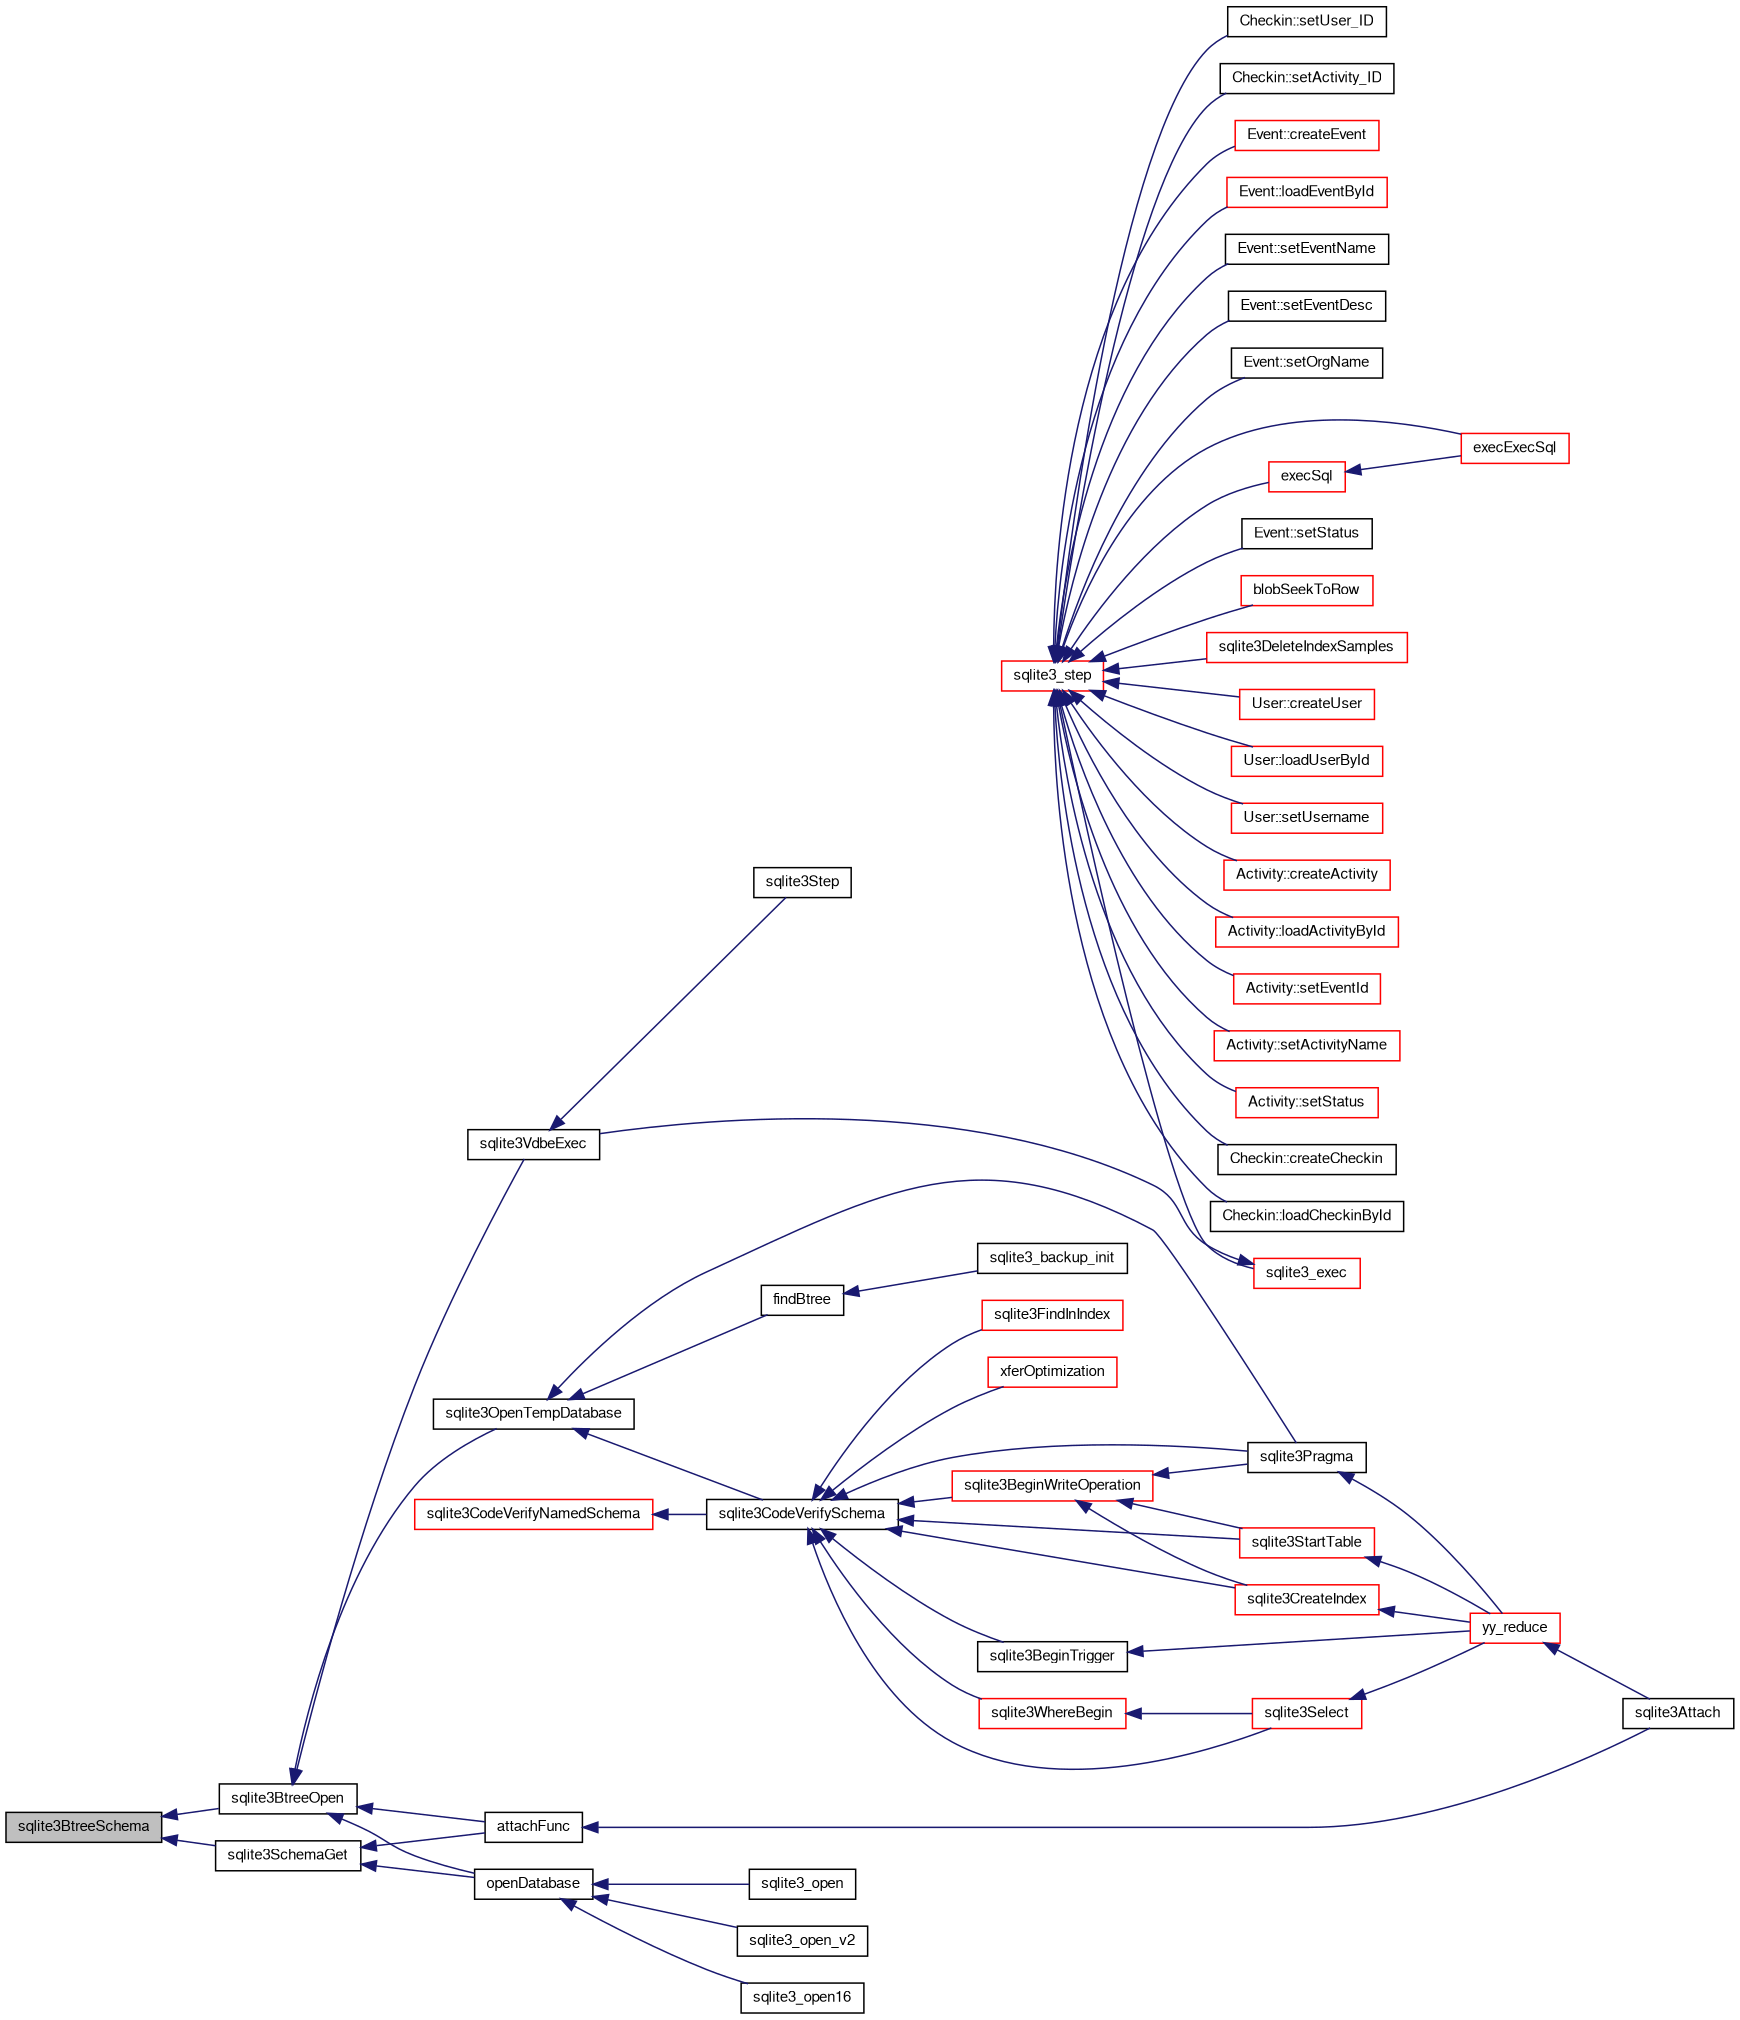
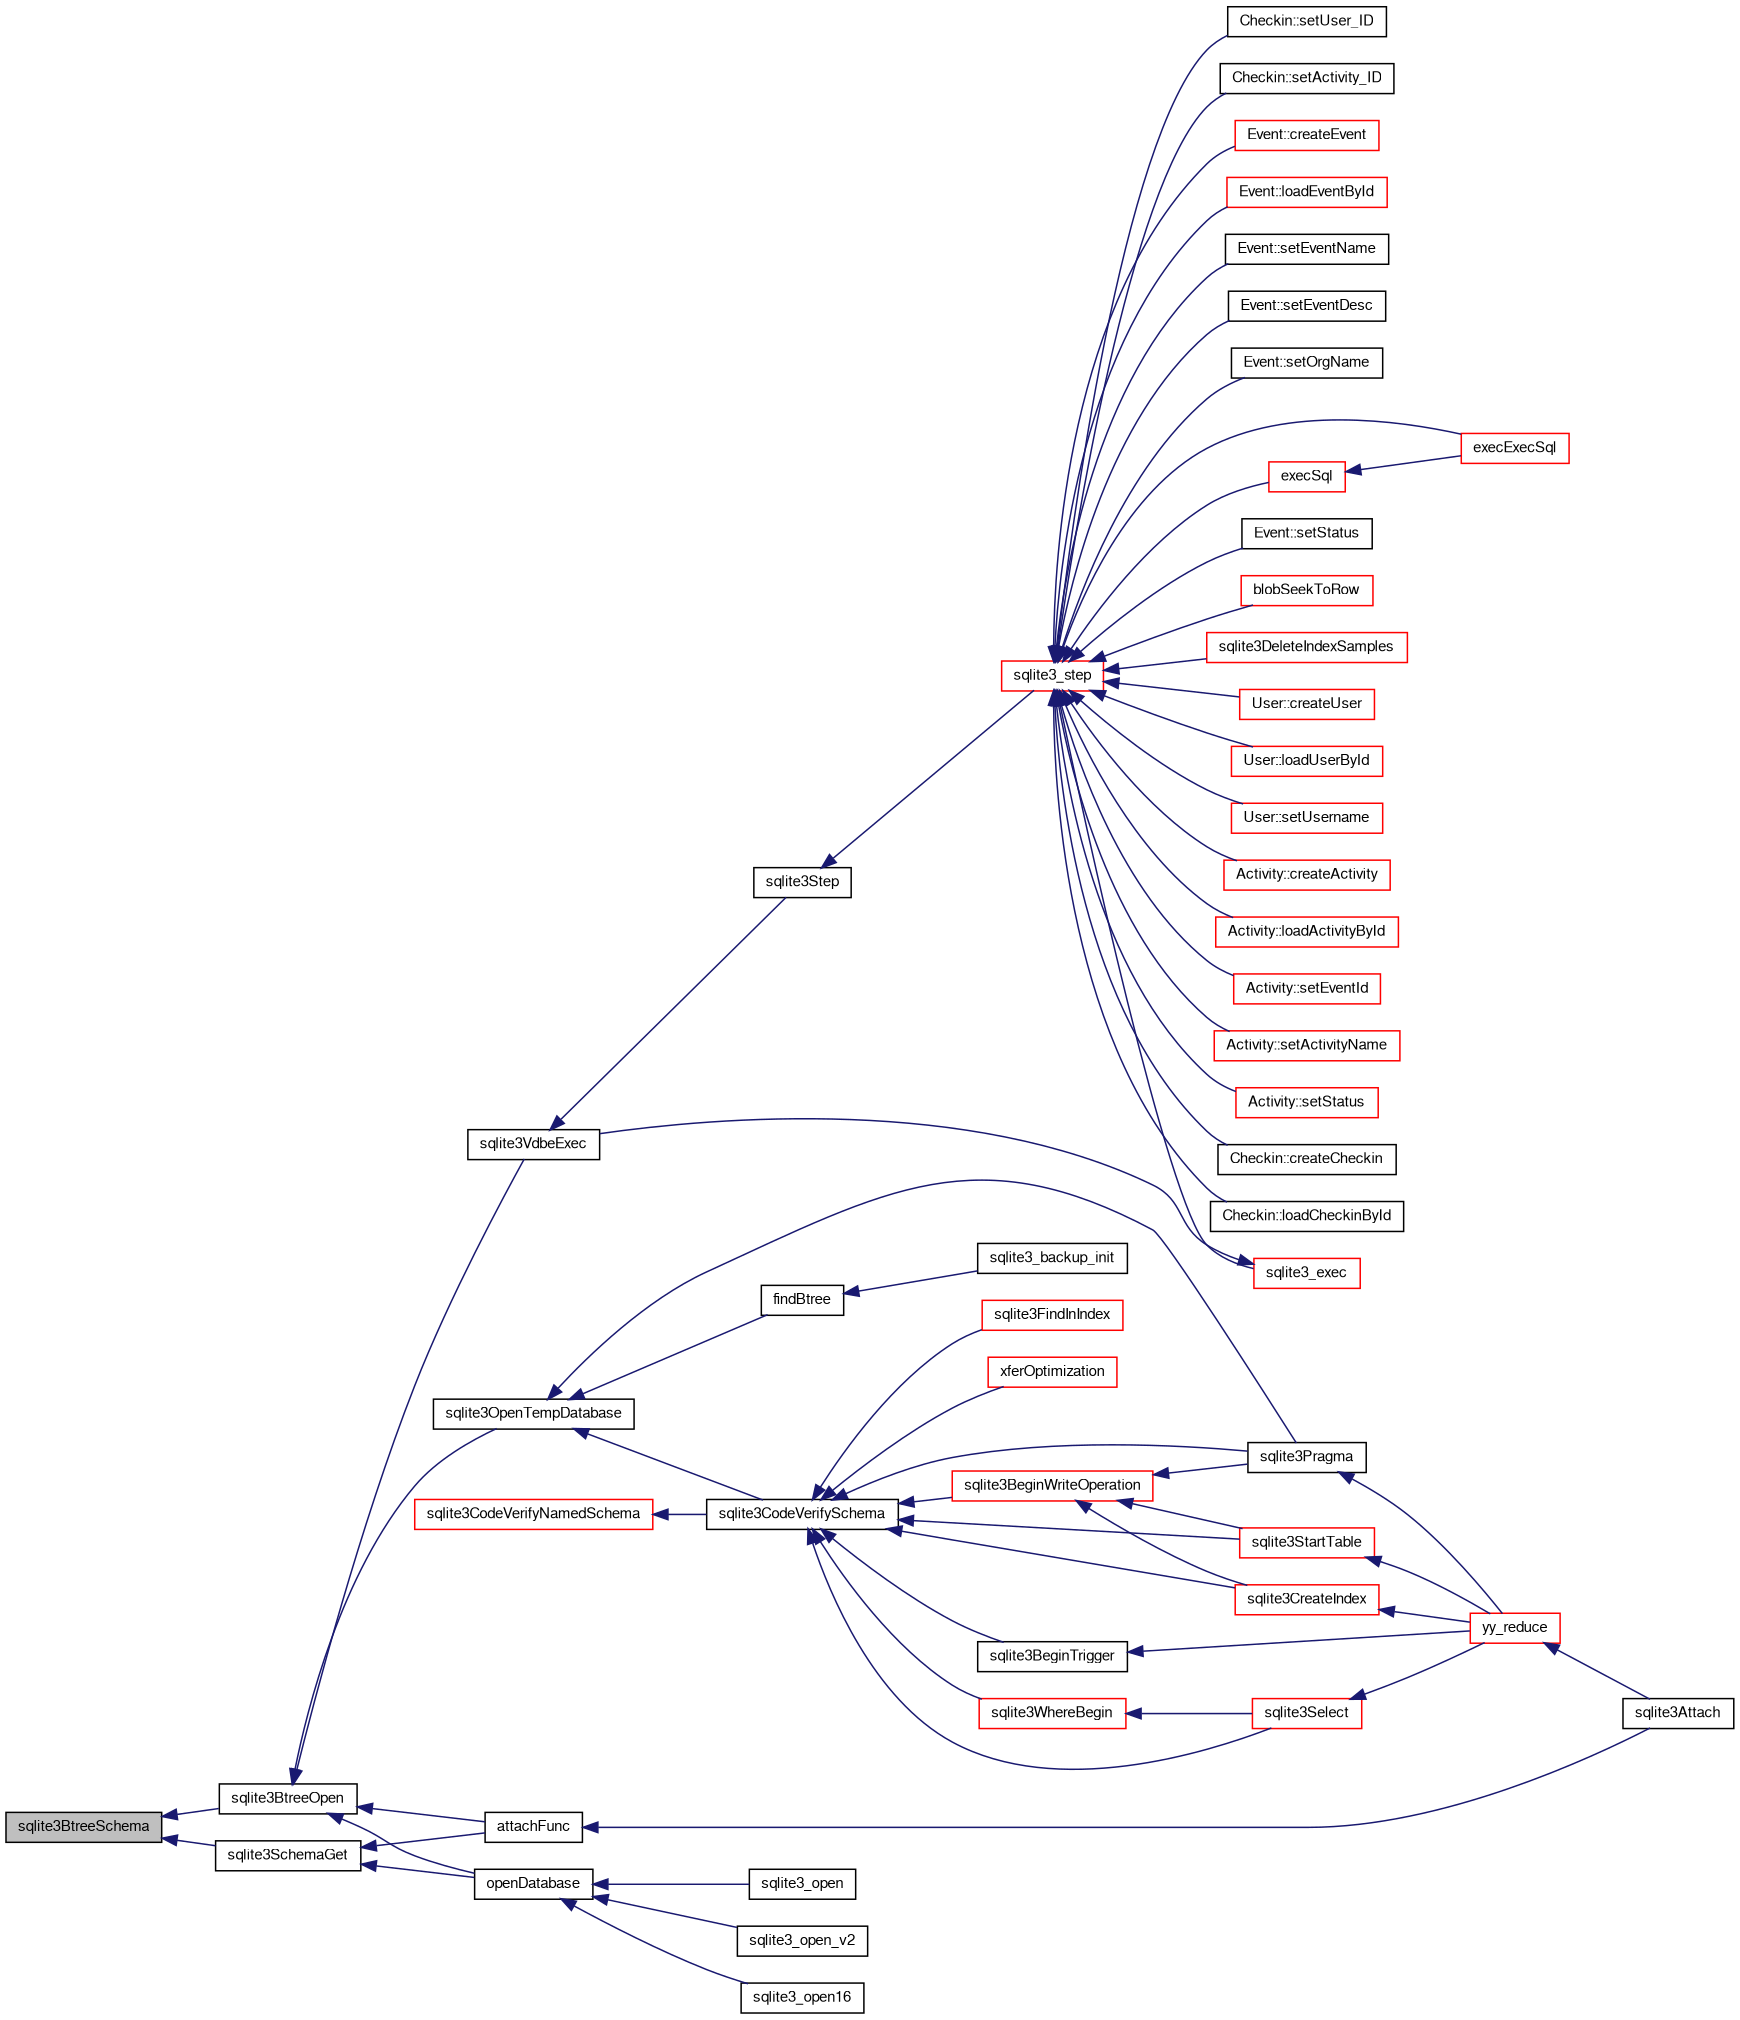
none -> (934, 774)
